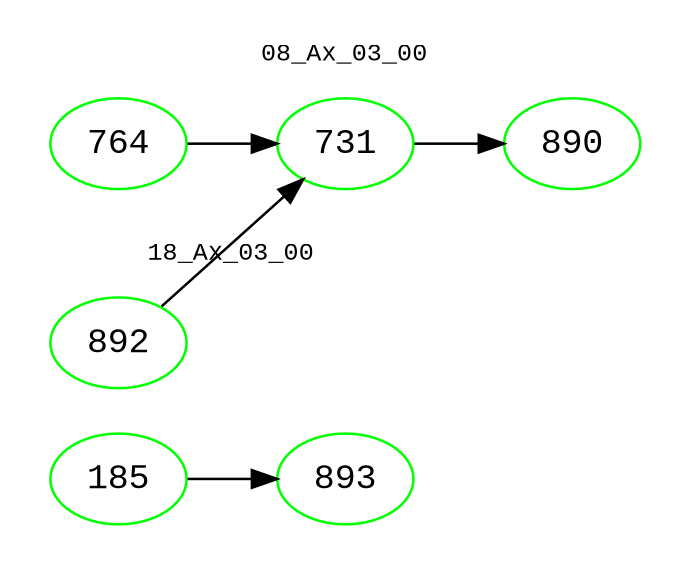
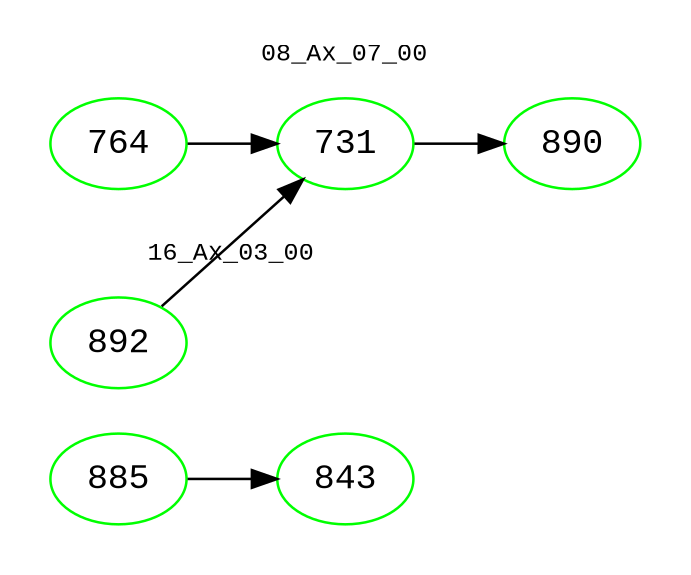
(345, 54) -> (345, 54)
(232, 253) -> (232, 253)
(118, 479) -> (118, 479)
(345, 479) -> (345, 479)
